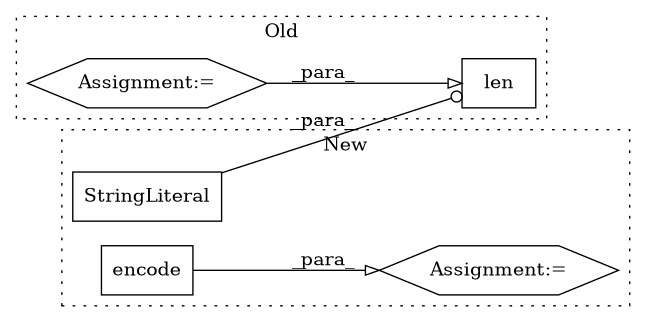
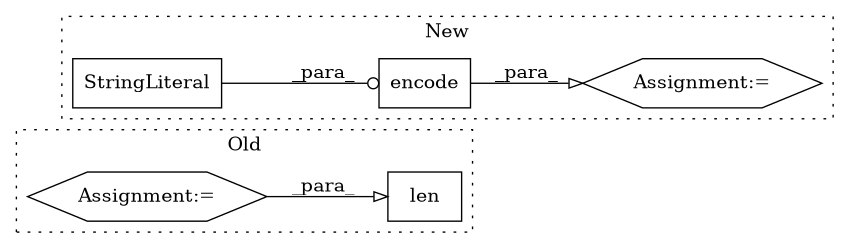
(325, 139) -> (295, 83)
